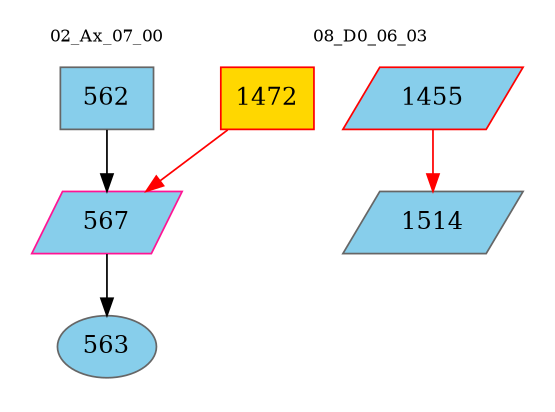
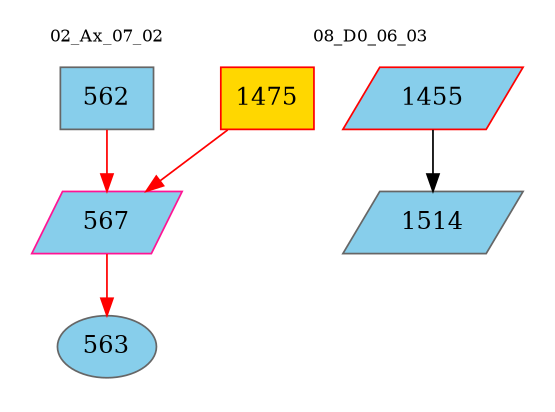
(107, 37) -> (107, 37)
(267, 98) -> (267, 98)
(107, 152) -> (107, 152)
(433, 152) -> (433, 152)
(107, 276) -> (107, 276)
